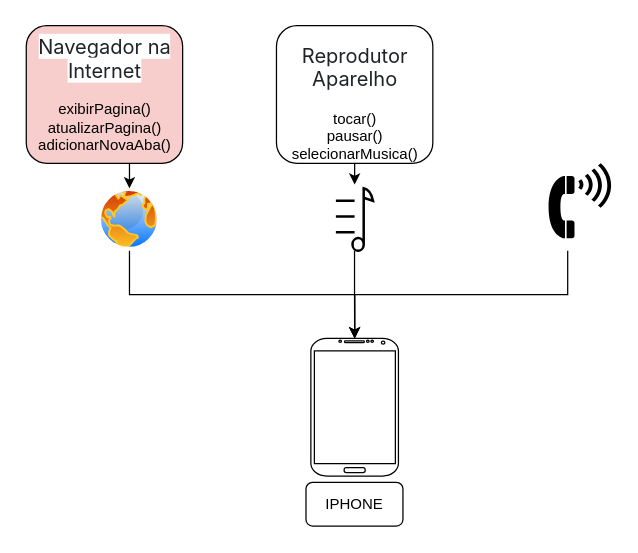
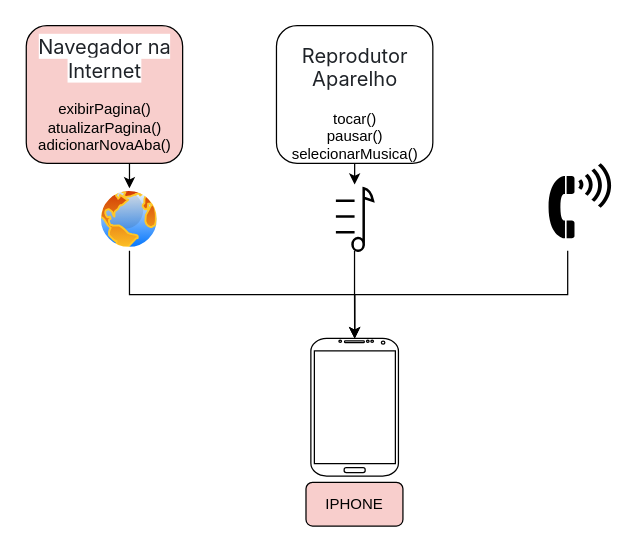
(354, 504) -> (354, 504)
